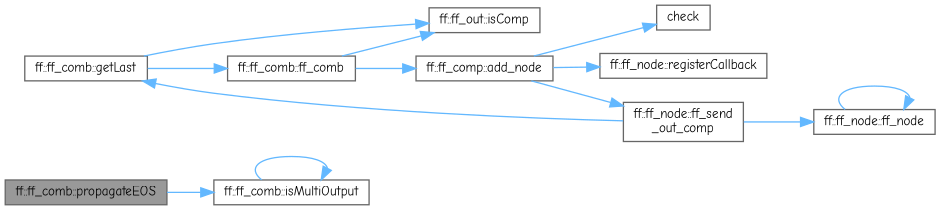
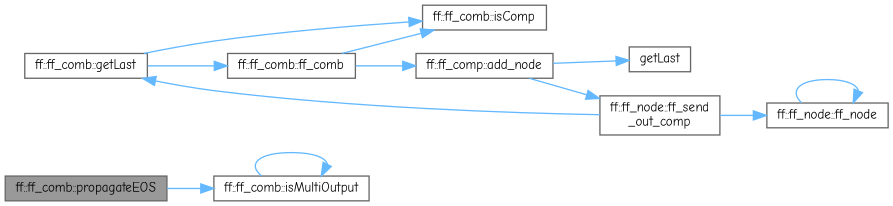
(683, 18) -> (660, 59)
(484, 20) -> (484, 18)
(683, 66) -> none
